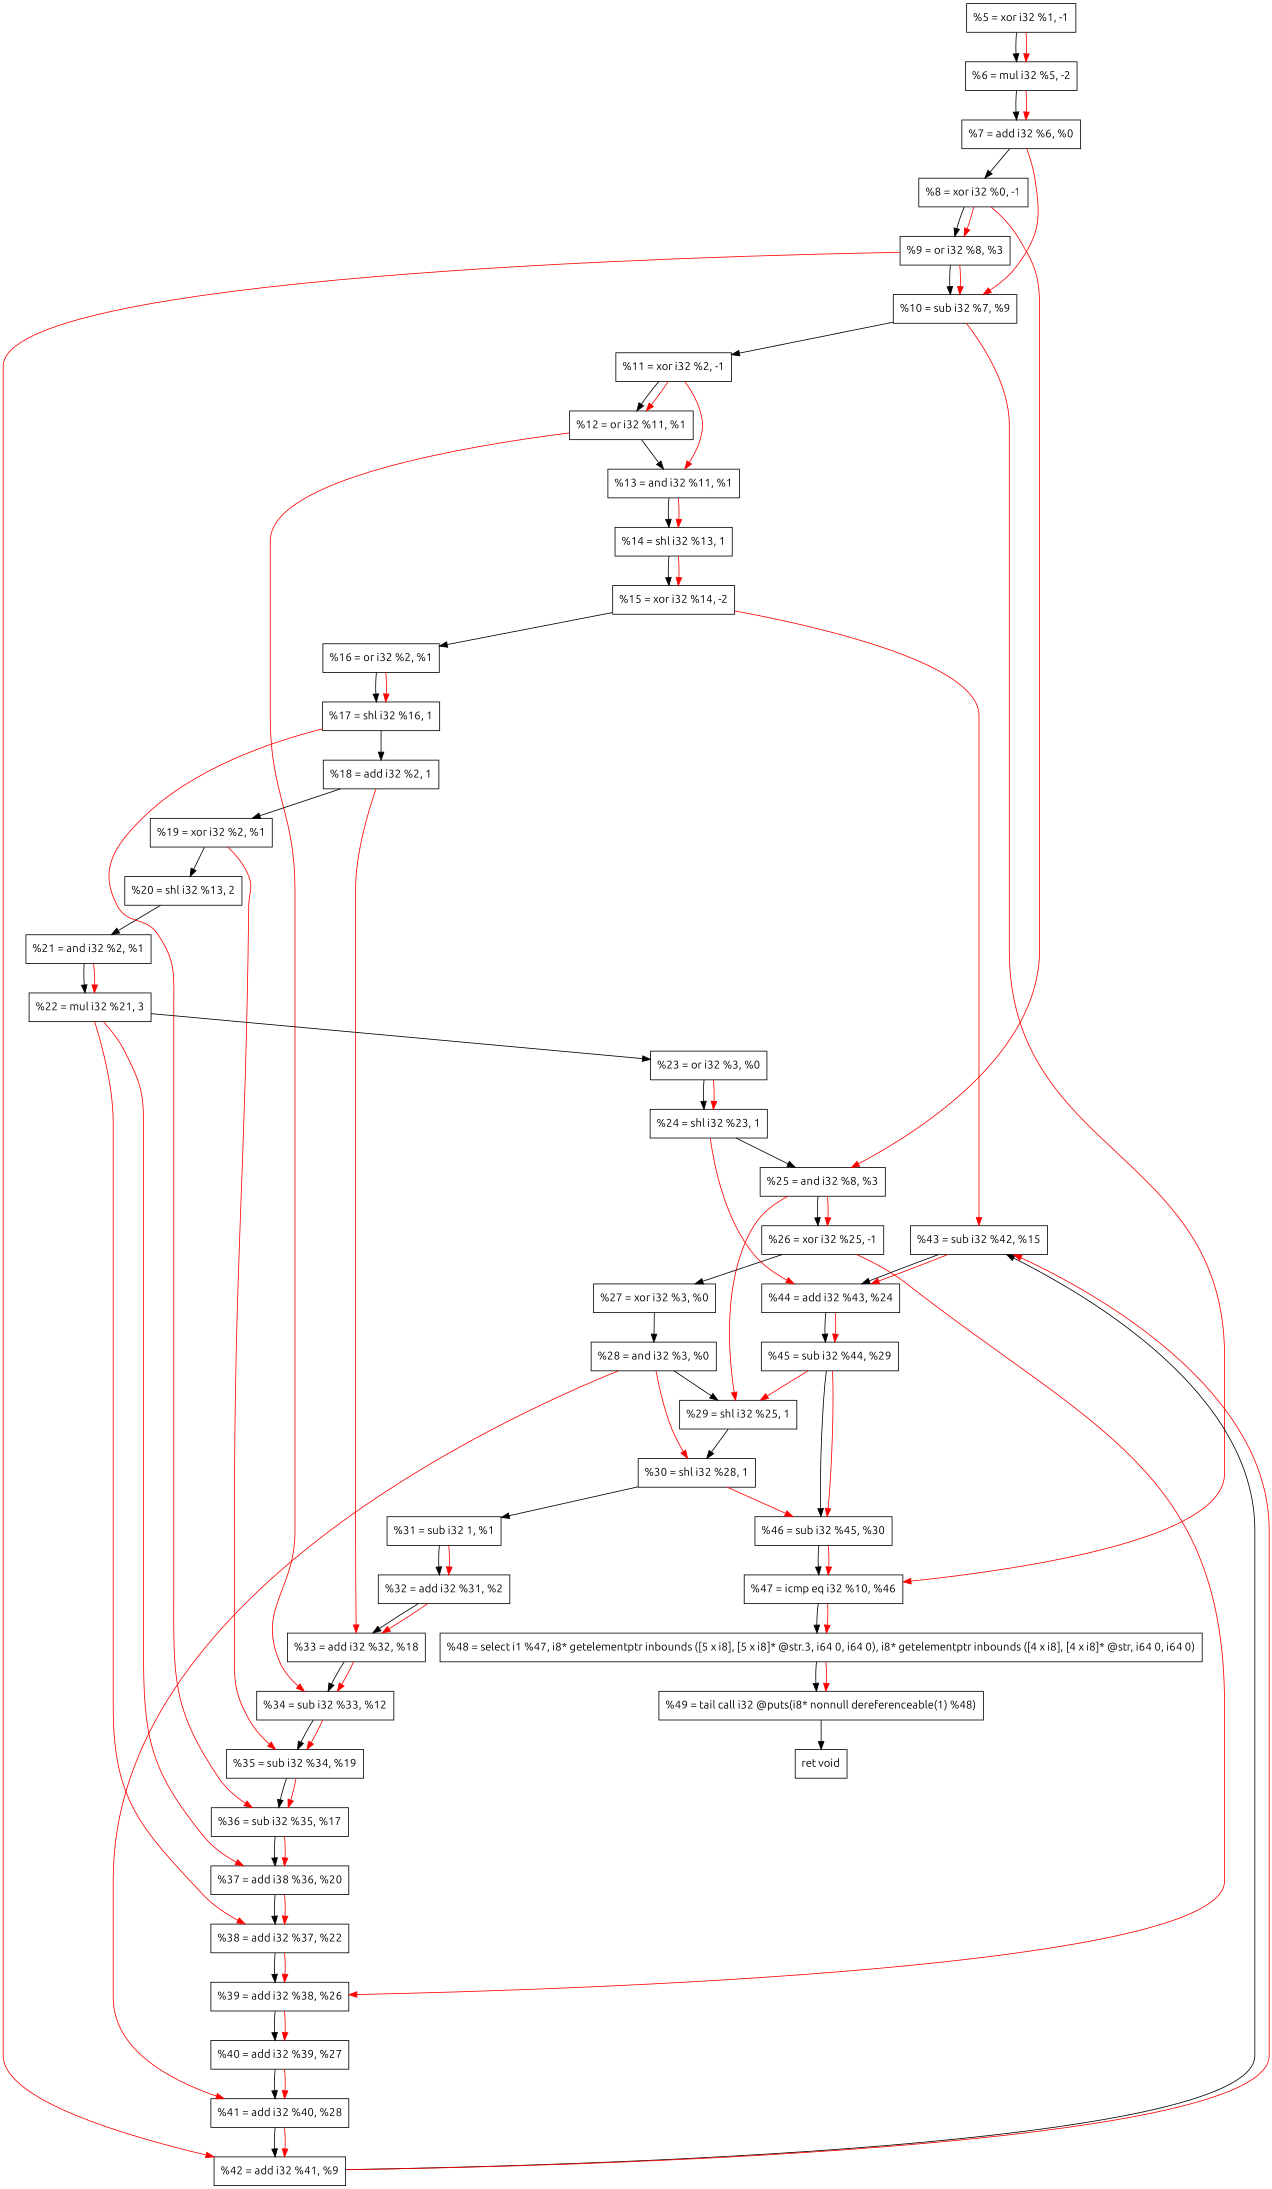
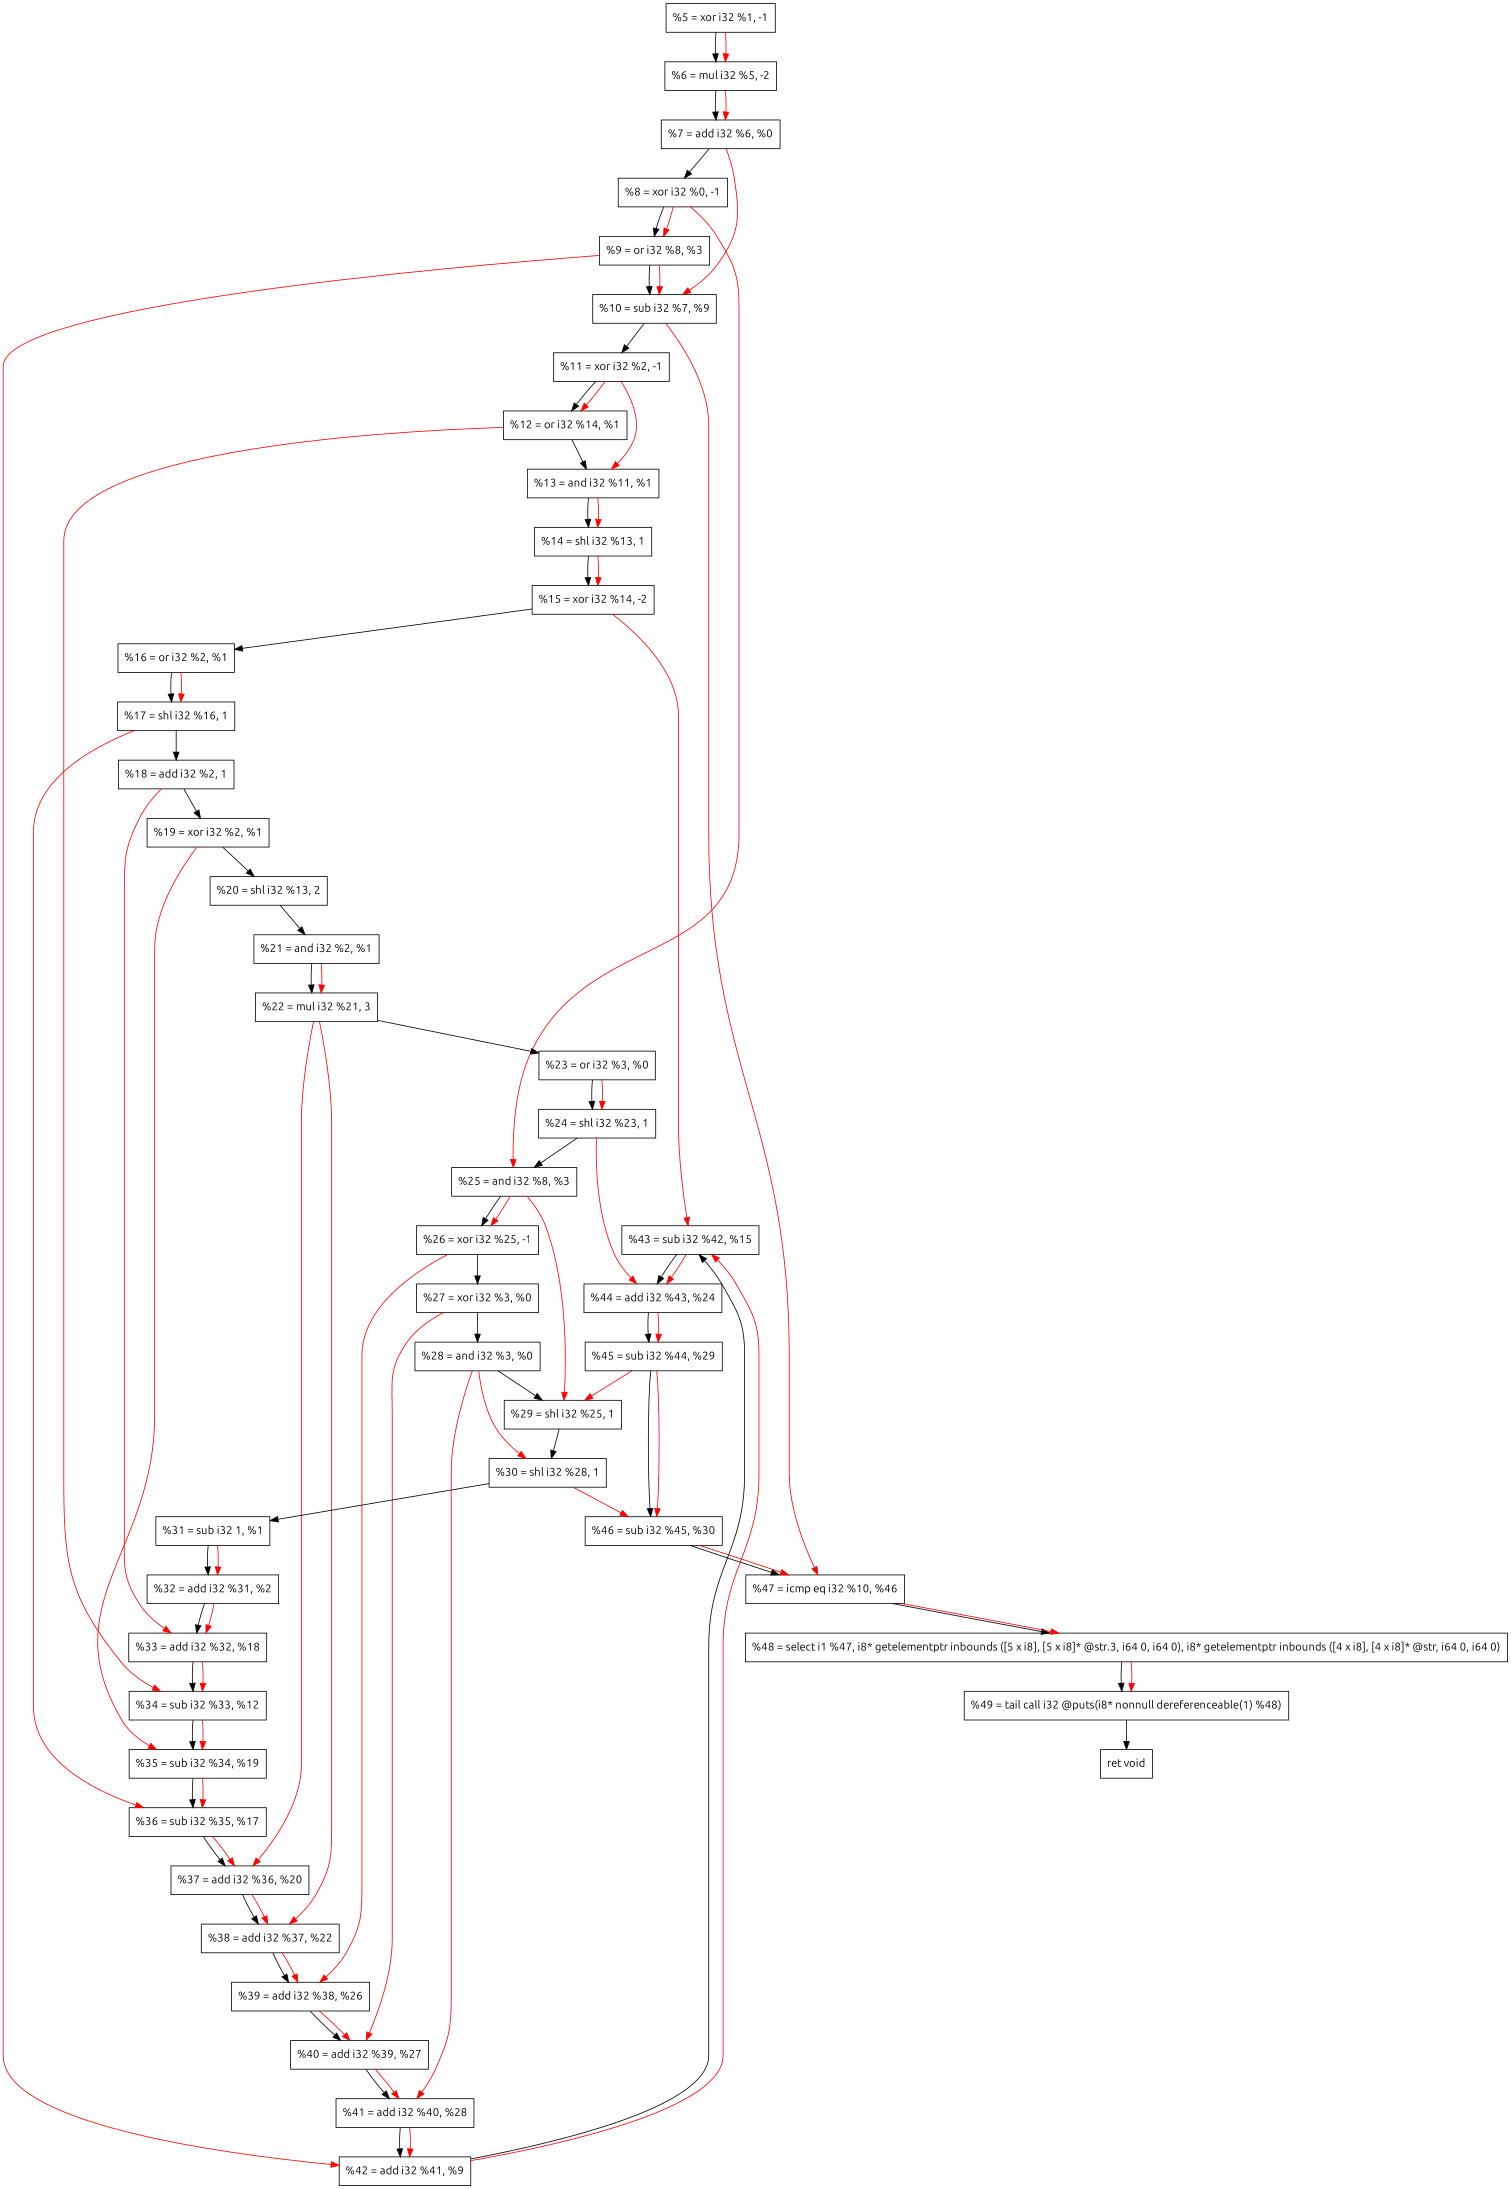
(631, 425) -> (565, 425)
none -> (392, 1664)
(280, 1880) -> (240, 1880)
